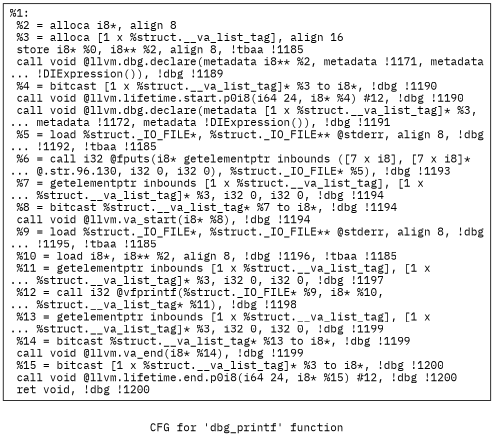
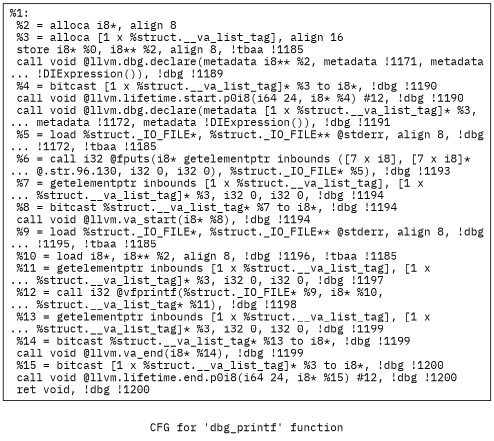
(83, 147) -> (83, 147)
